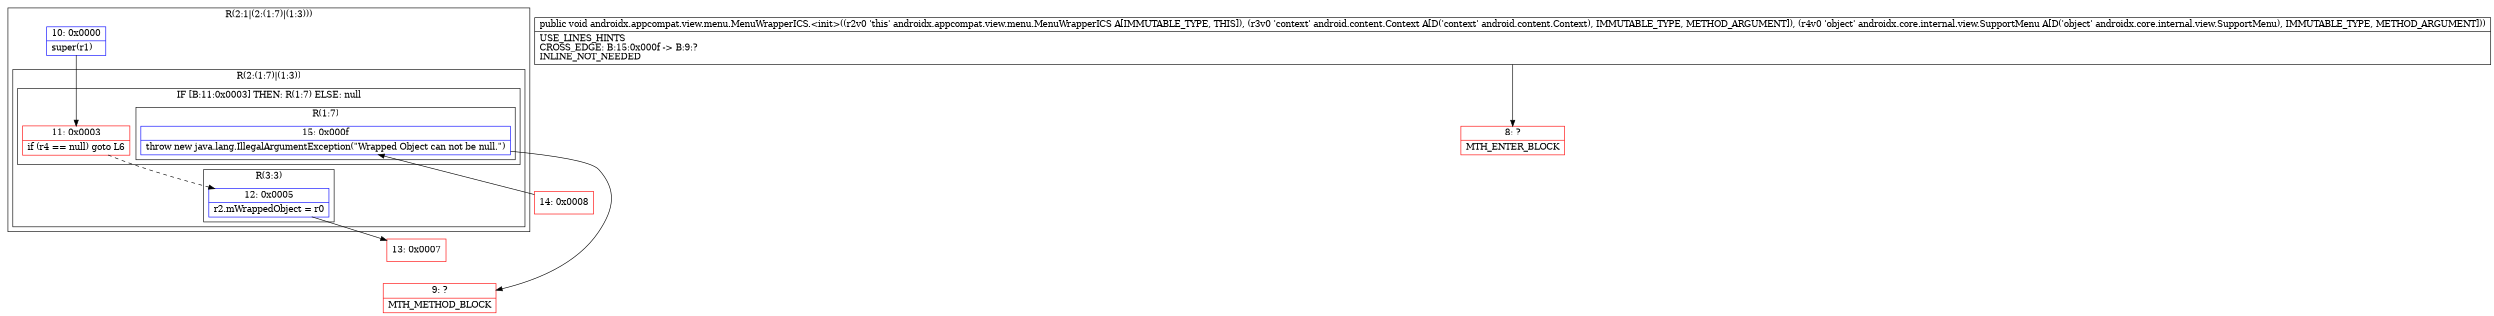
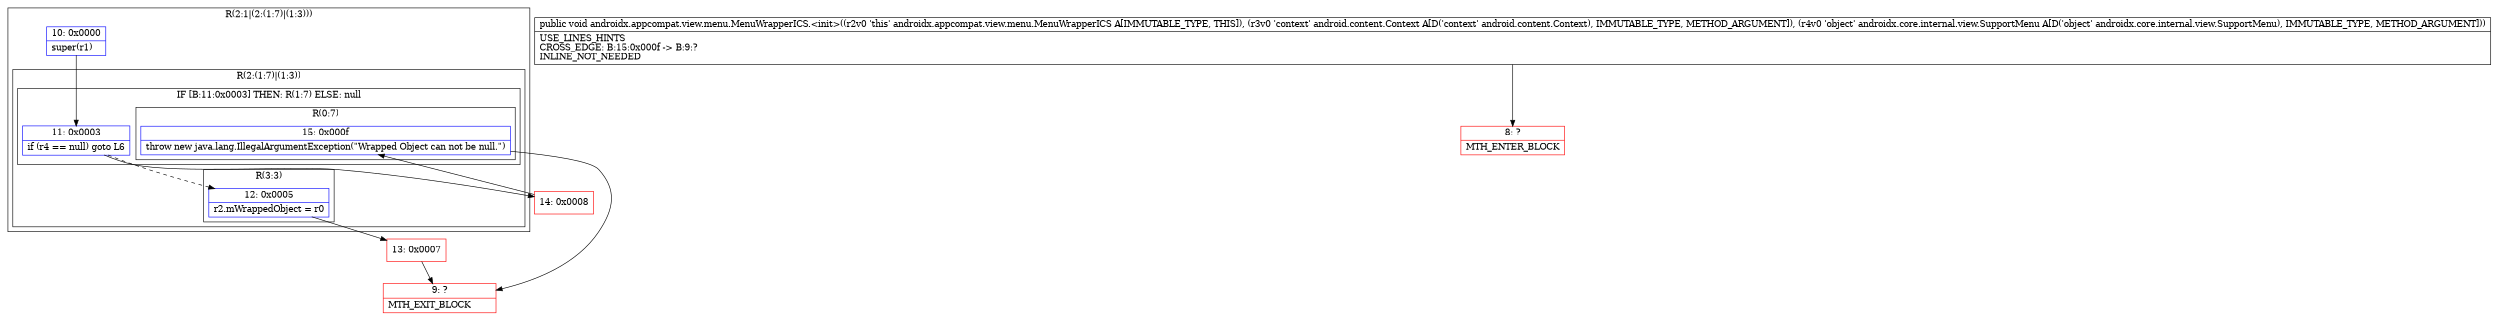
(326, 114) -> (326, 114)
(76, 141) -> (76, 141)
none -> (348, 171)
none -> (426, 270)
(440, 305) -> (430, 305)
